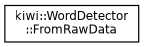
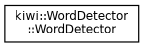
(72, 24) -> (72, 24)
